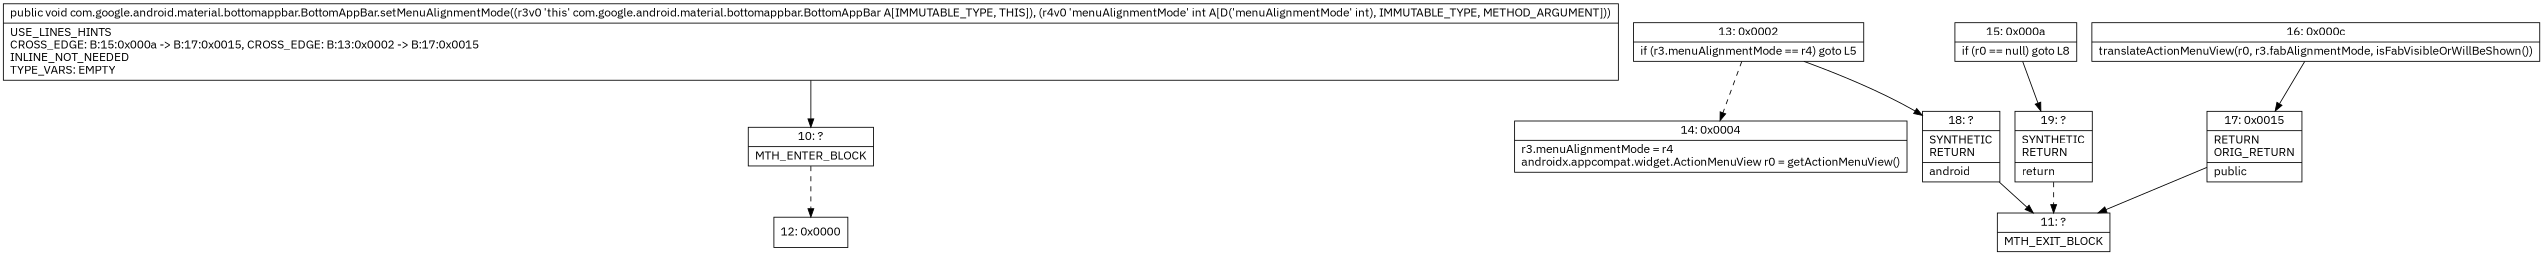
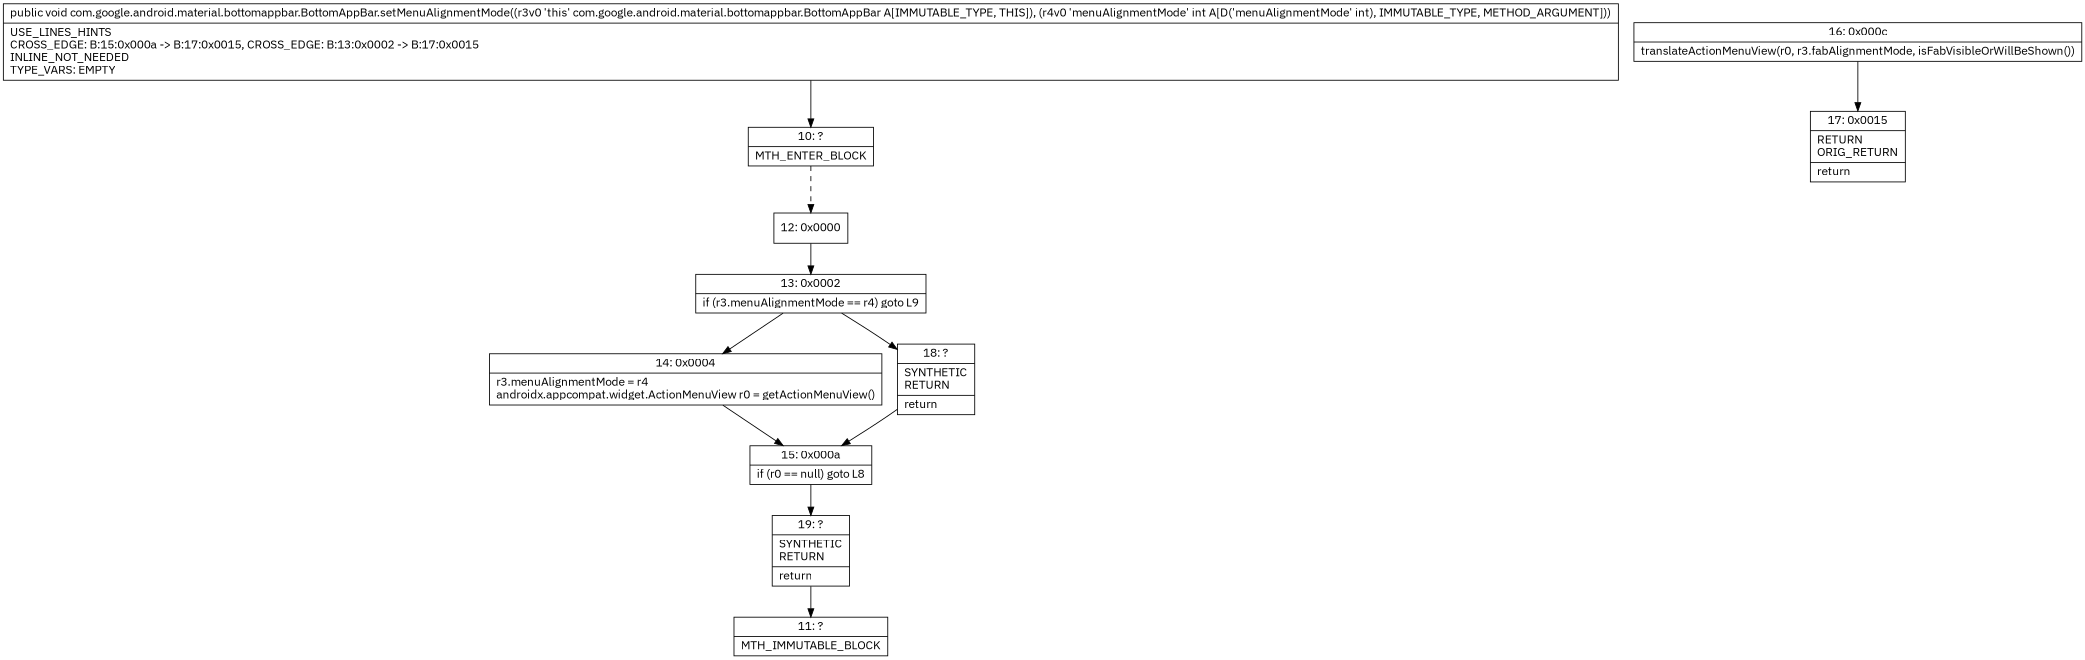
(1749, 51) -> (811, 303)
(1732, 87) -> (756, 331)
(1950, 172) -> (921, 405)
(2231, 172) -> (1834, 172)
(2156, 189) -> none
(2054, 193) -> (811, 597)
(2013, 195) -> (873, 426)
(2054, 242) -> (811, 646)
none -> (811, 255)
none -> (749, 423)
